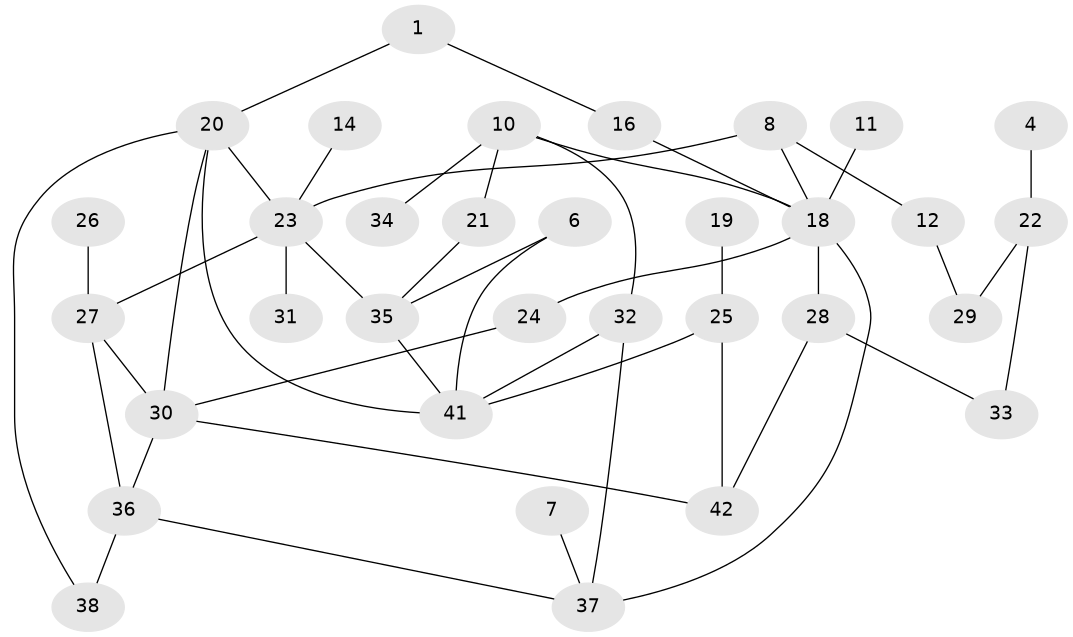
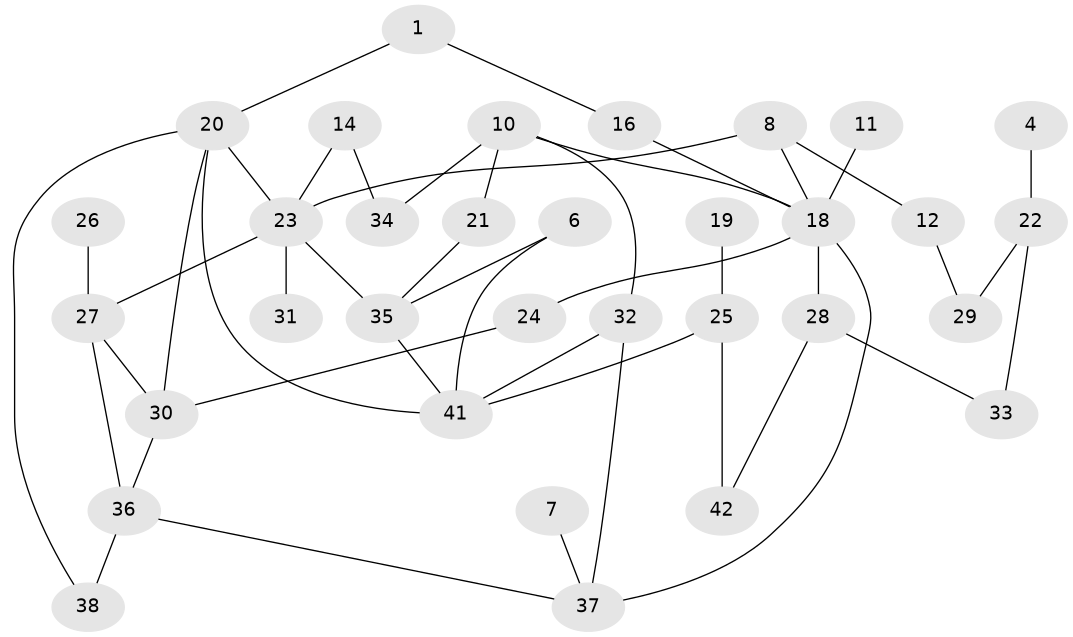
none -> (364, 174)
(442, 460) -> none
